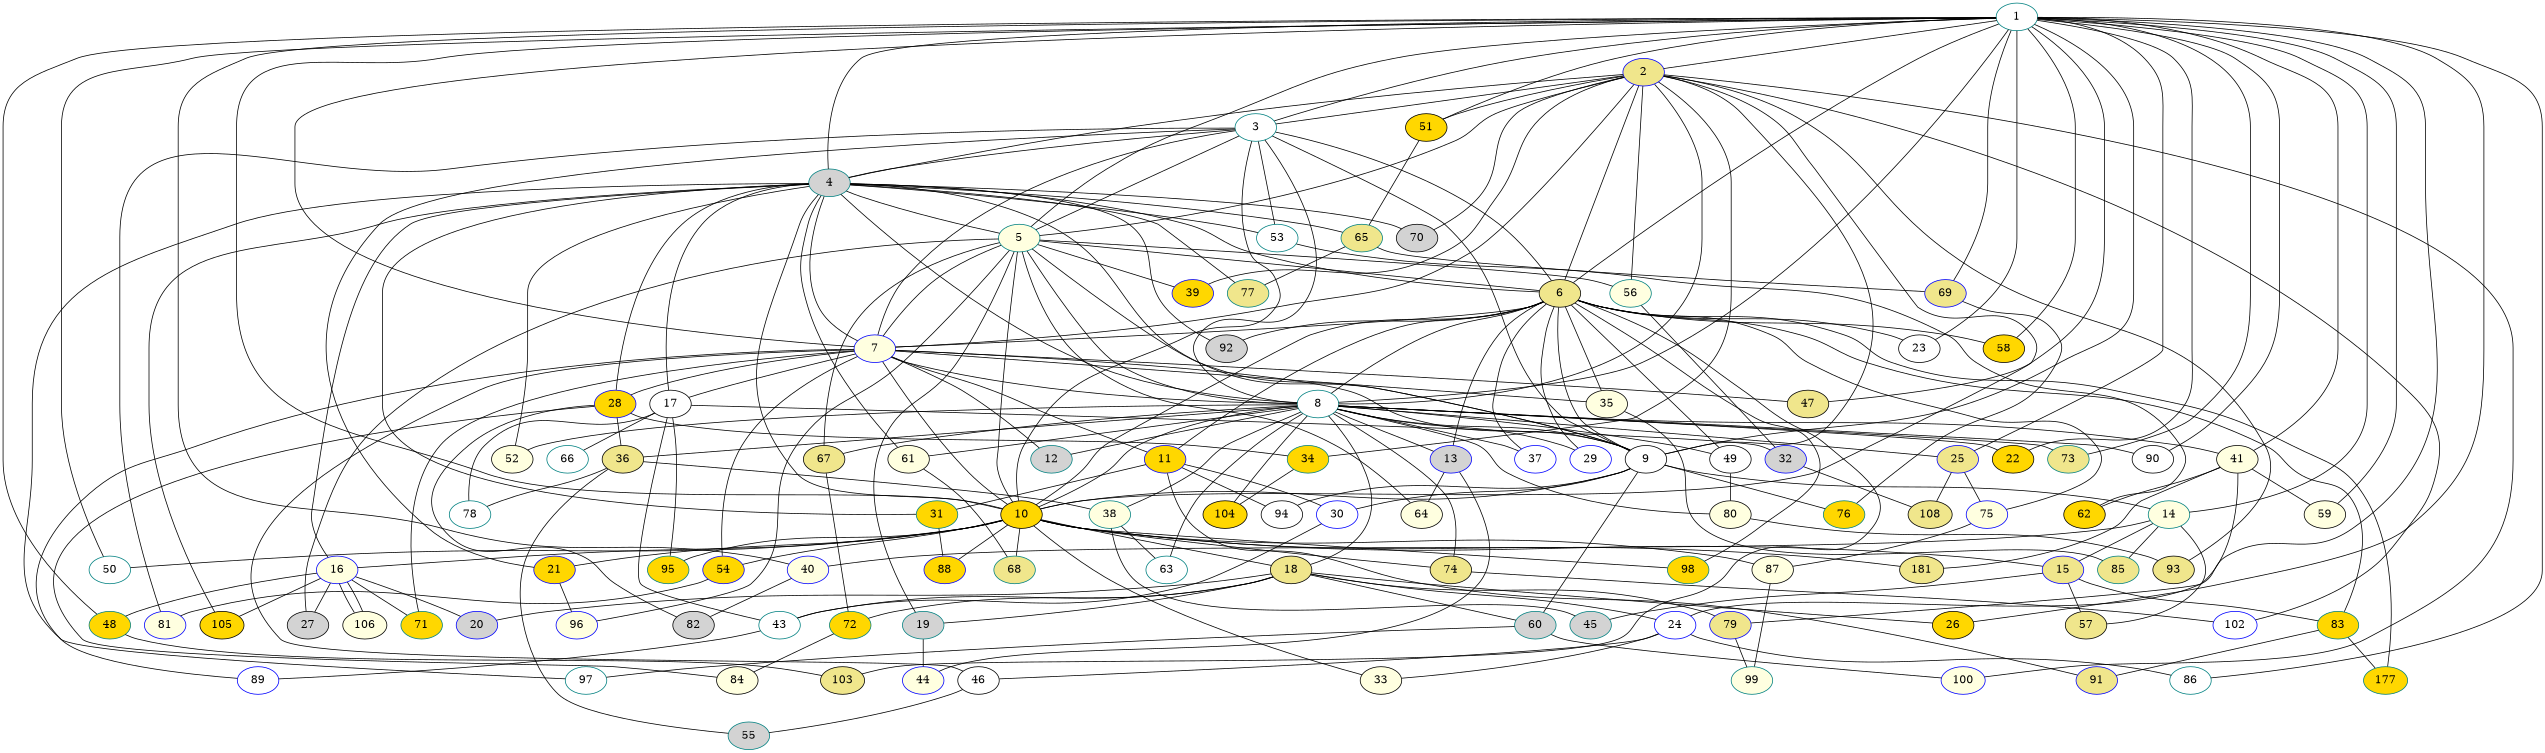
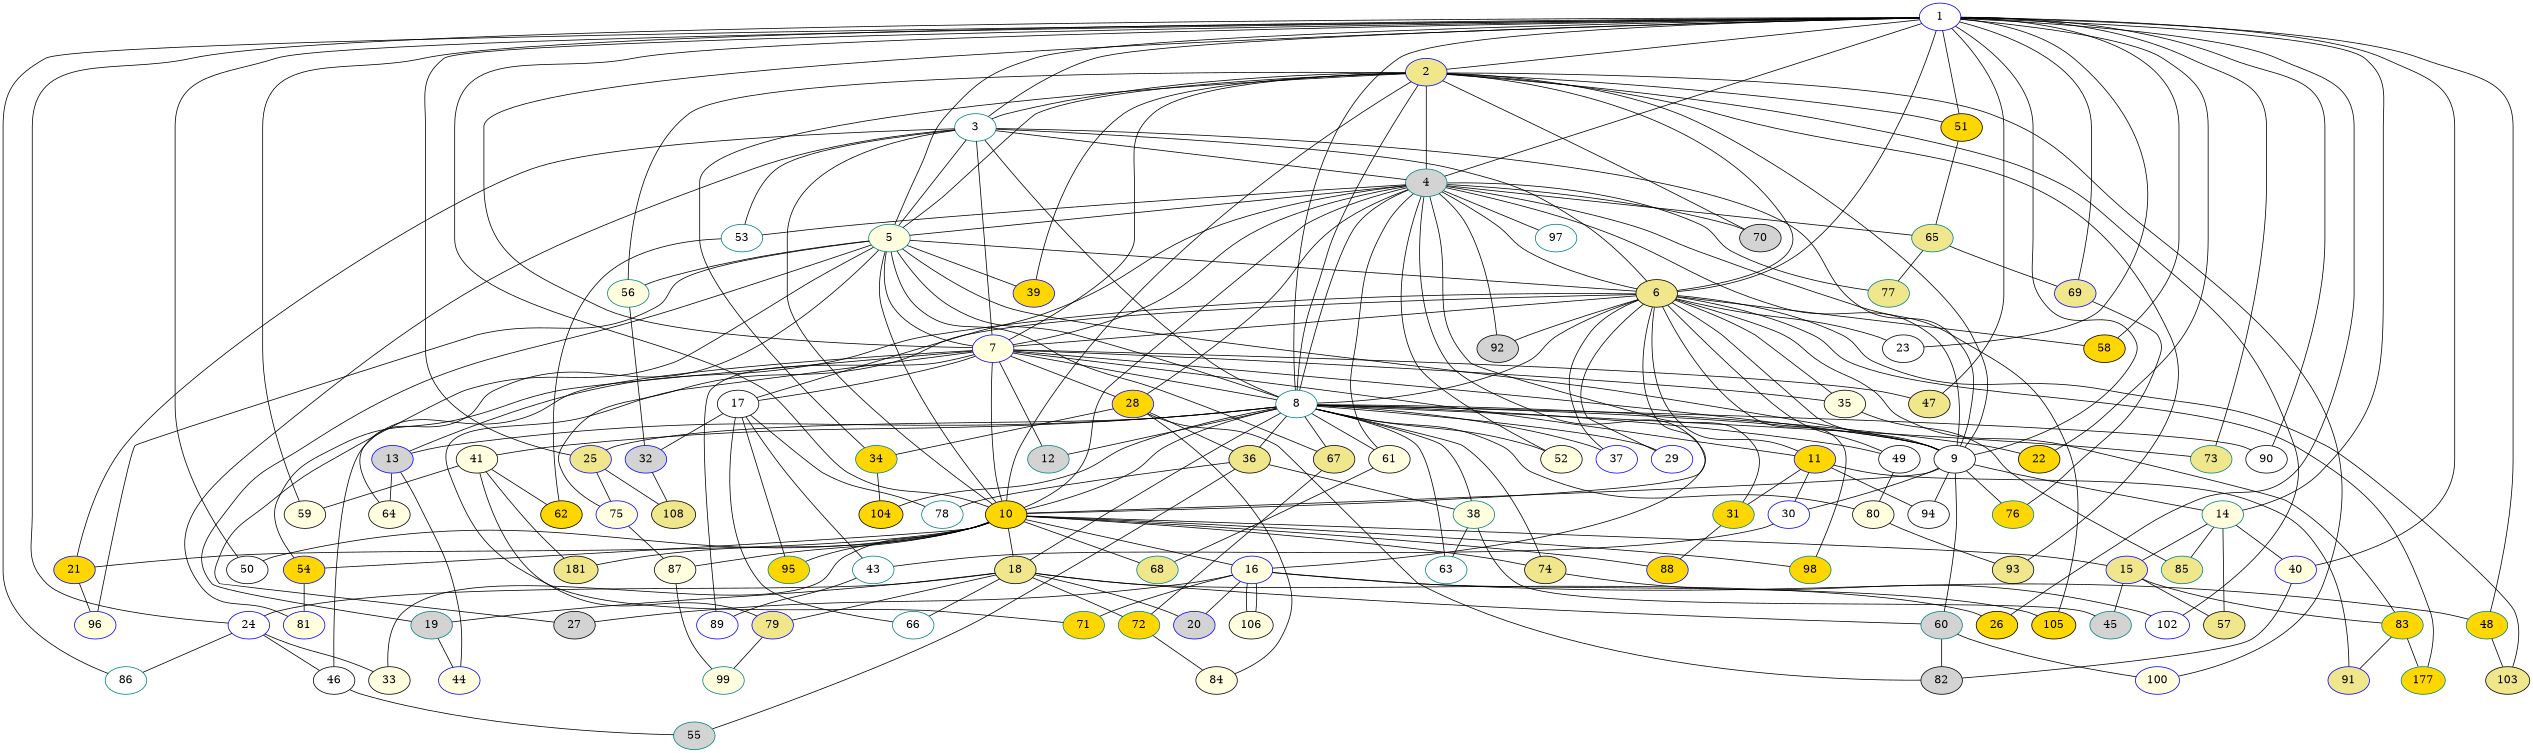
(2017, 17) -> (1940, 17)
(2338, 137) -> none
(110, 570) -> (247, 570)
(1035, 597) -> (970, 595)
(1060, 645) -> (1942, 653)
